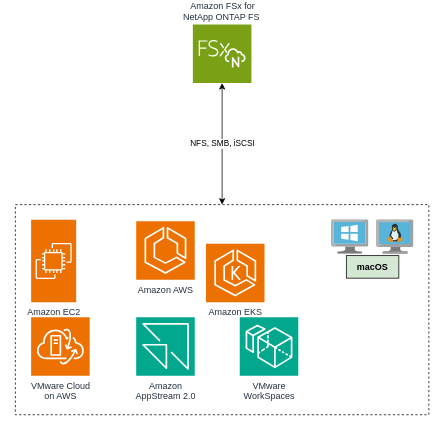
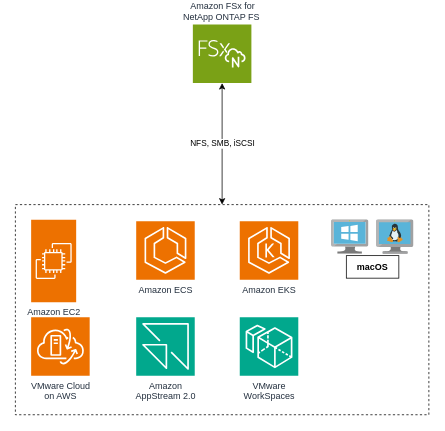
(372, 267) -> (372, 267)
(235, 273) -> (269, 250)
(166, 290) -> (166, 290)
